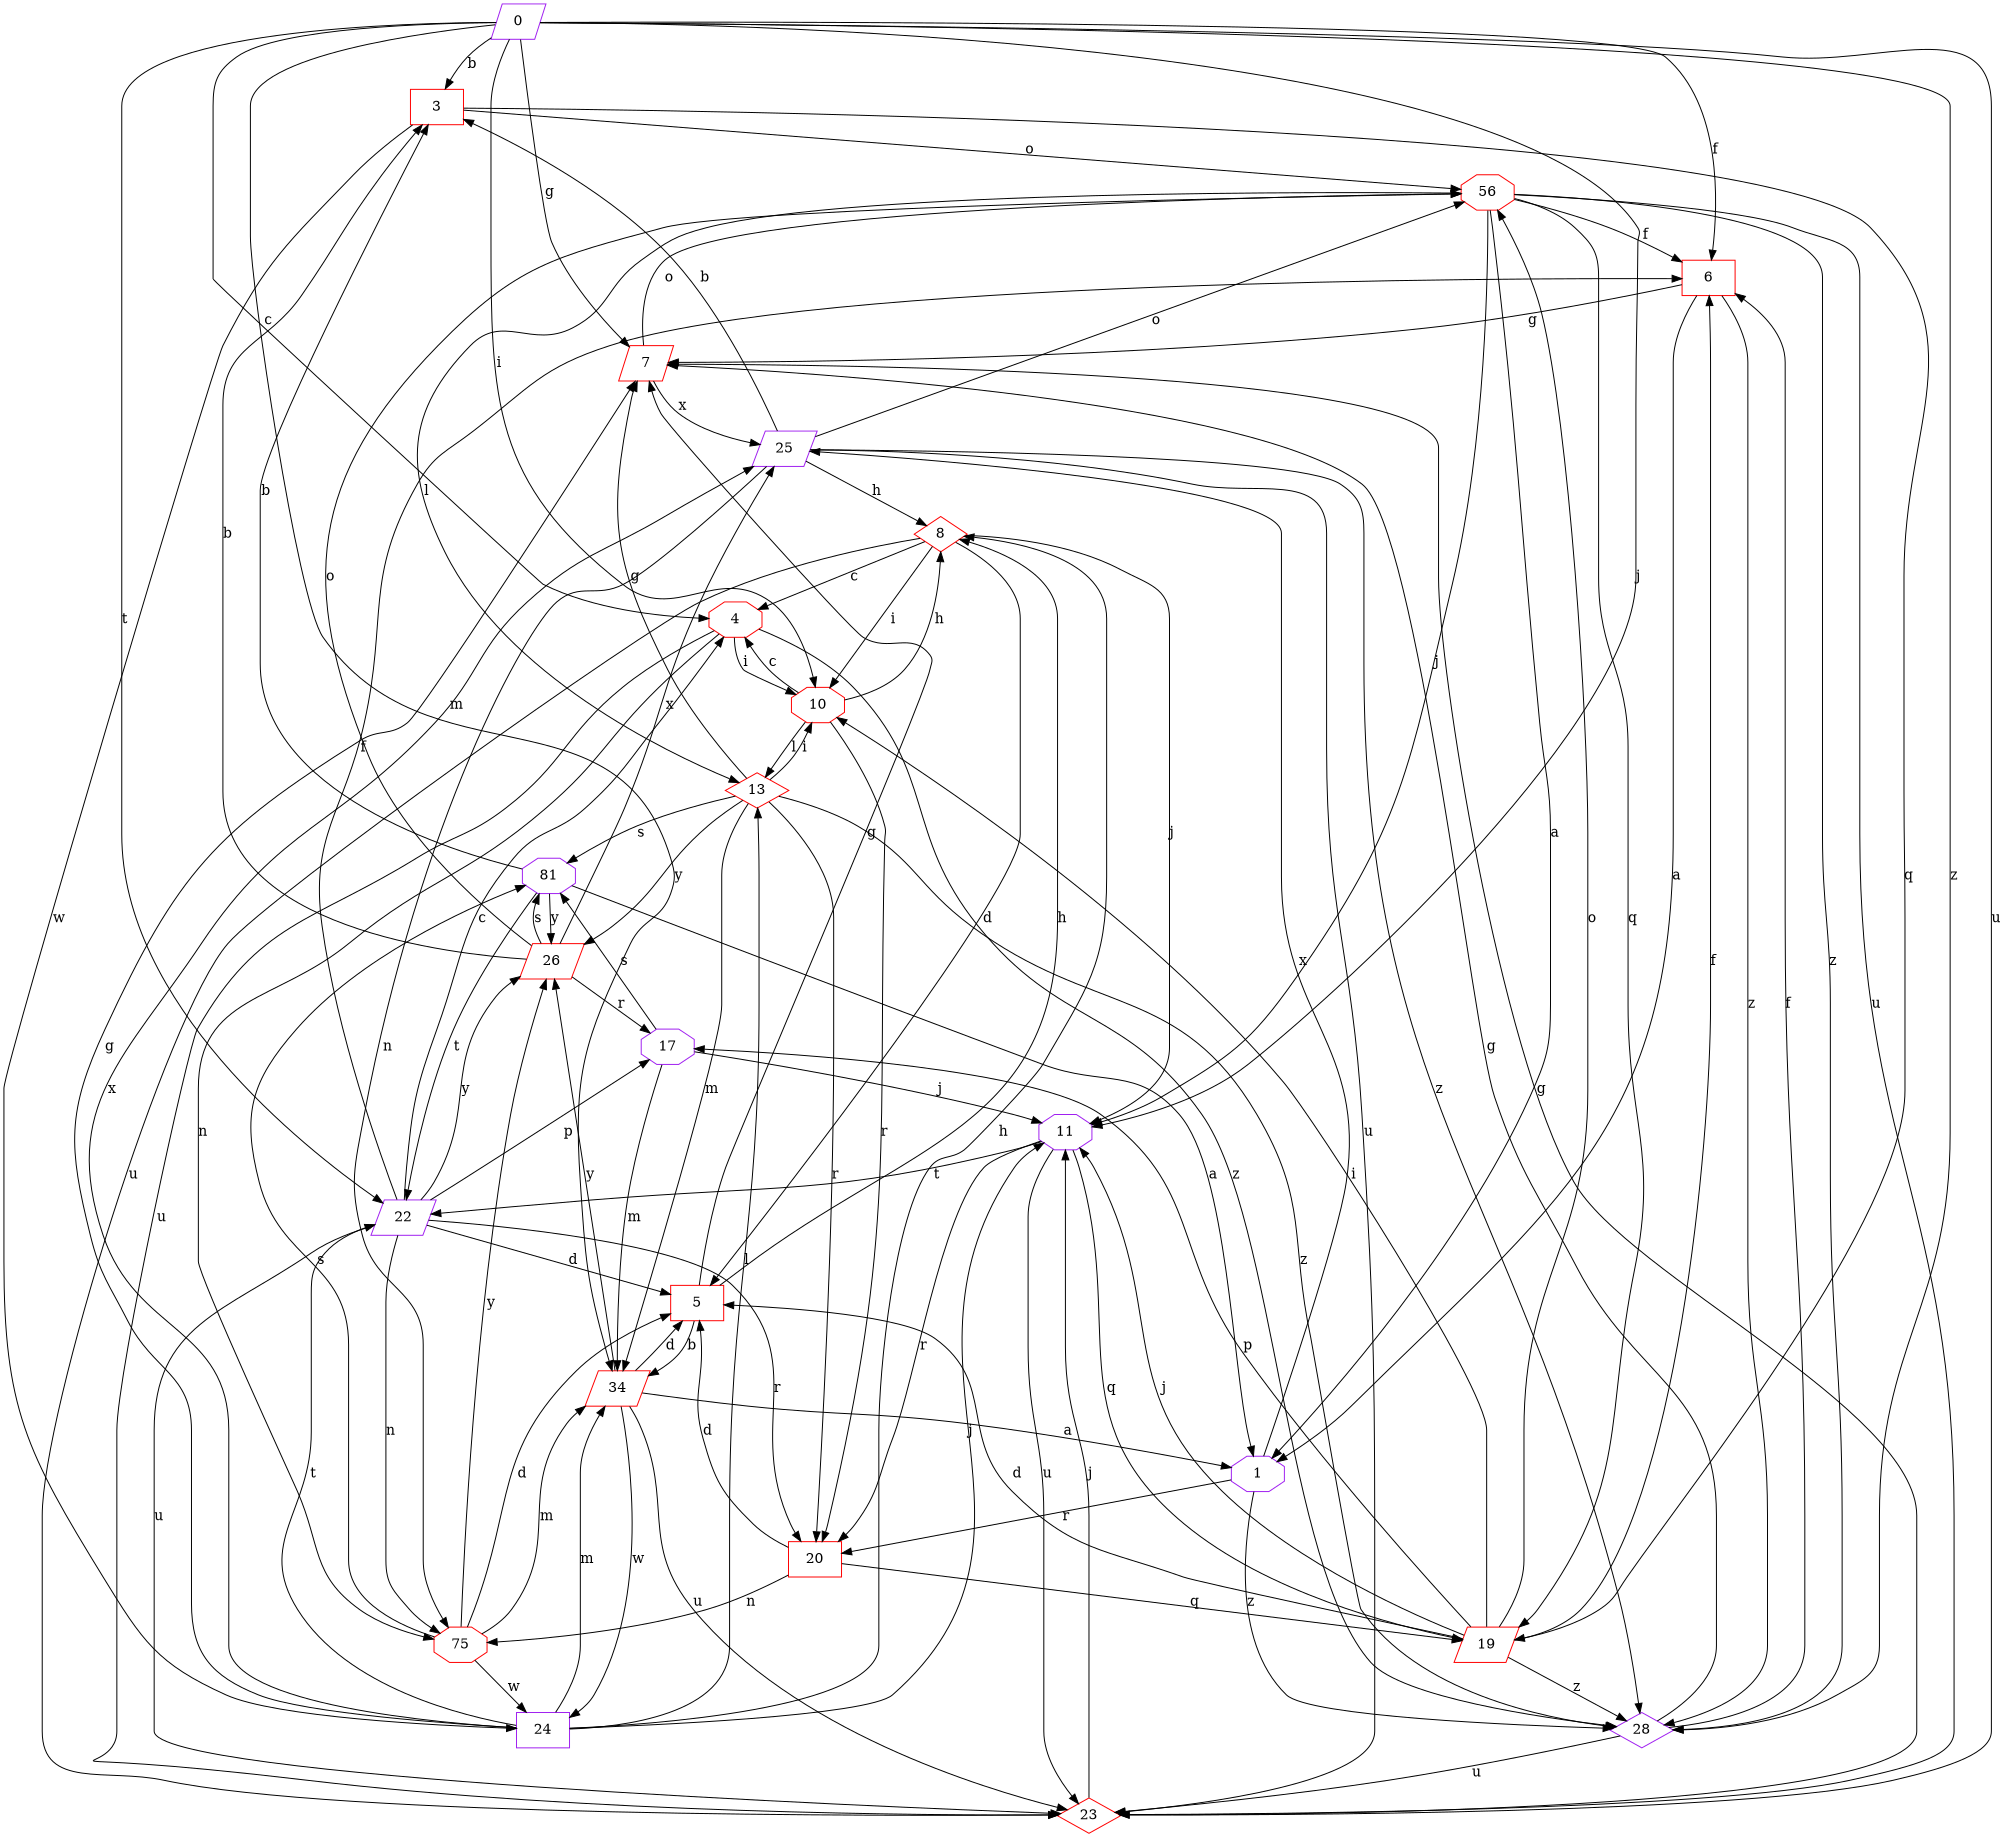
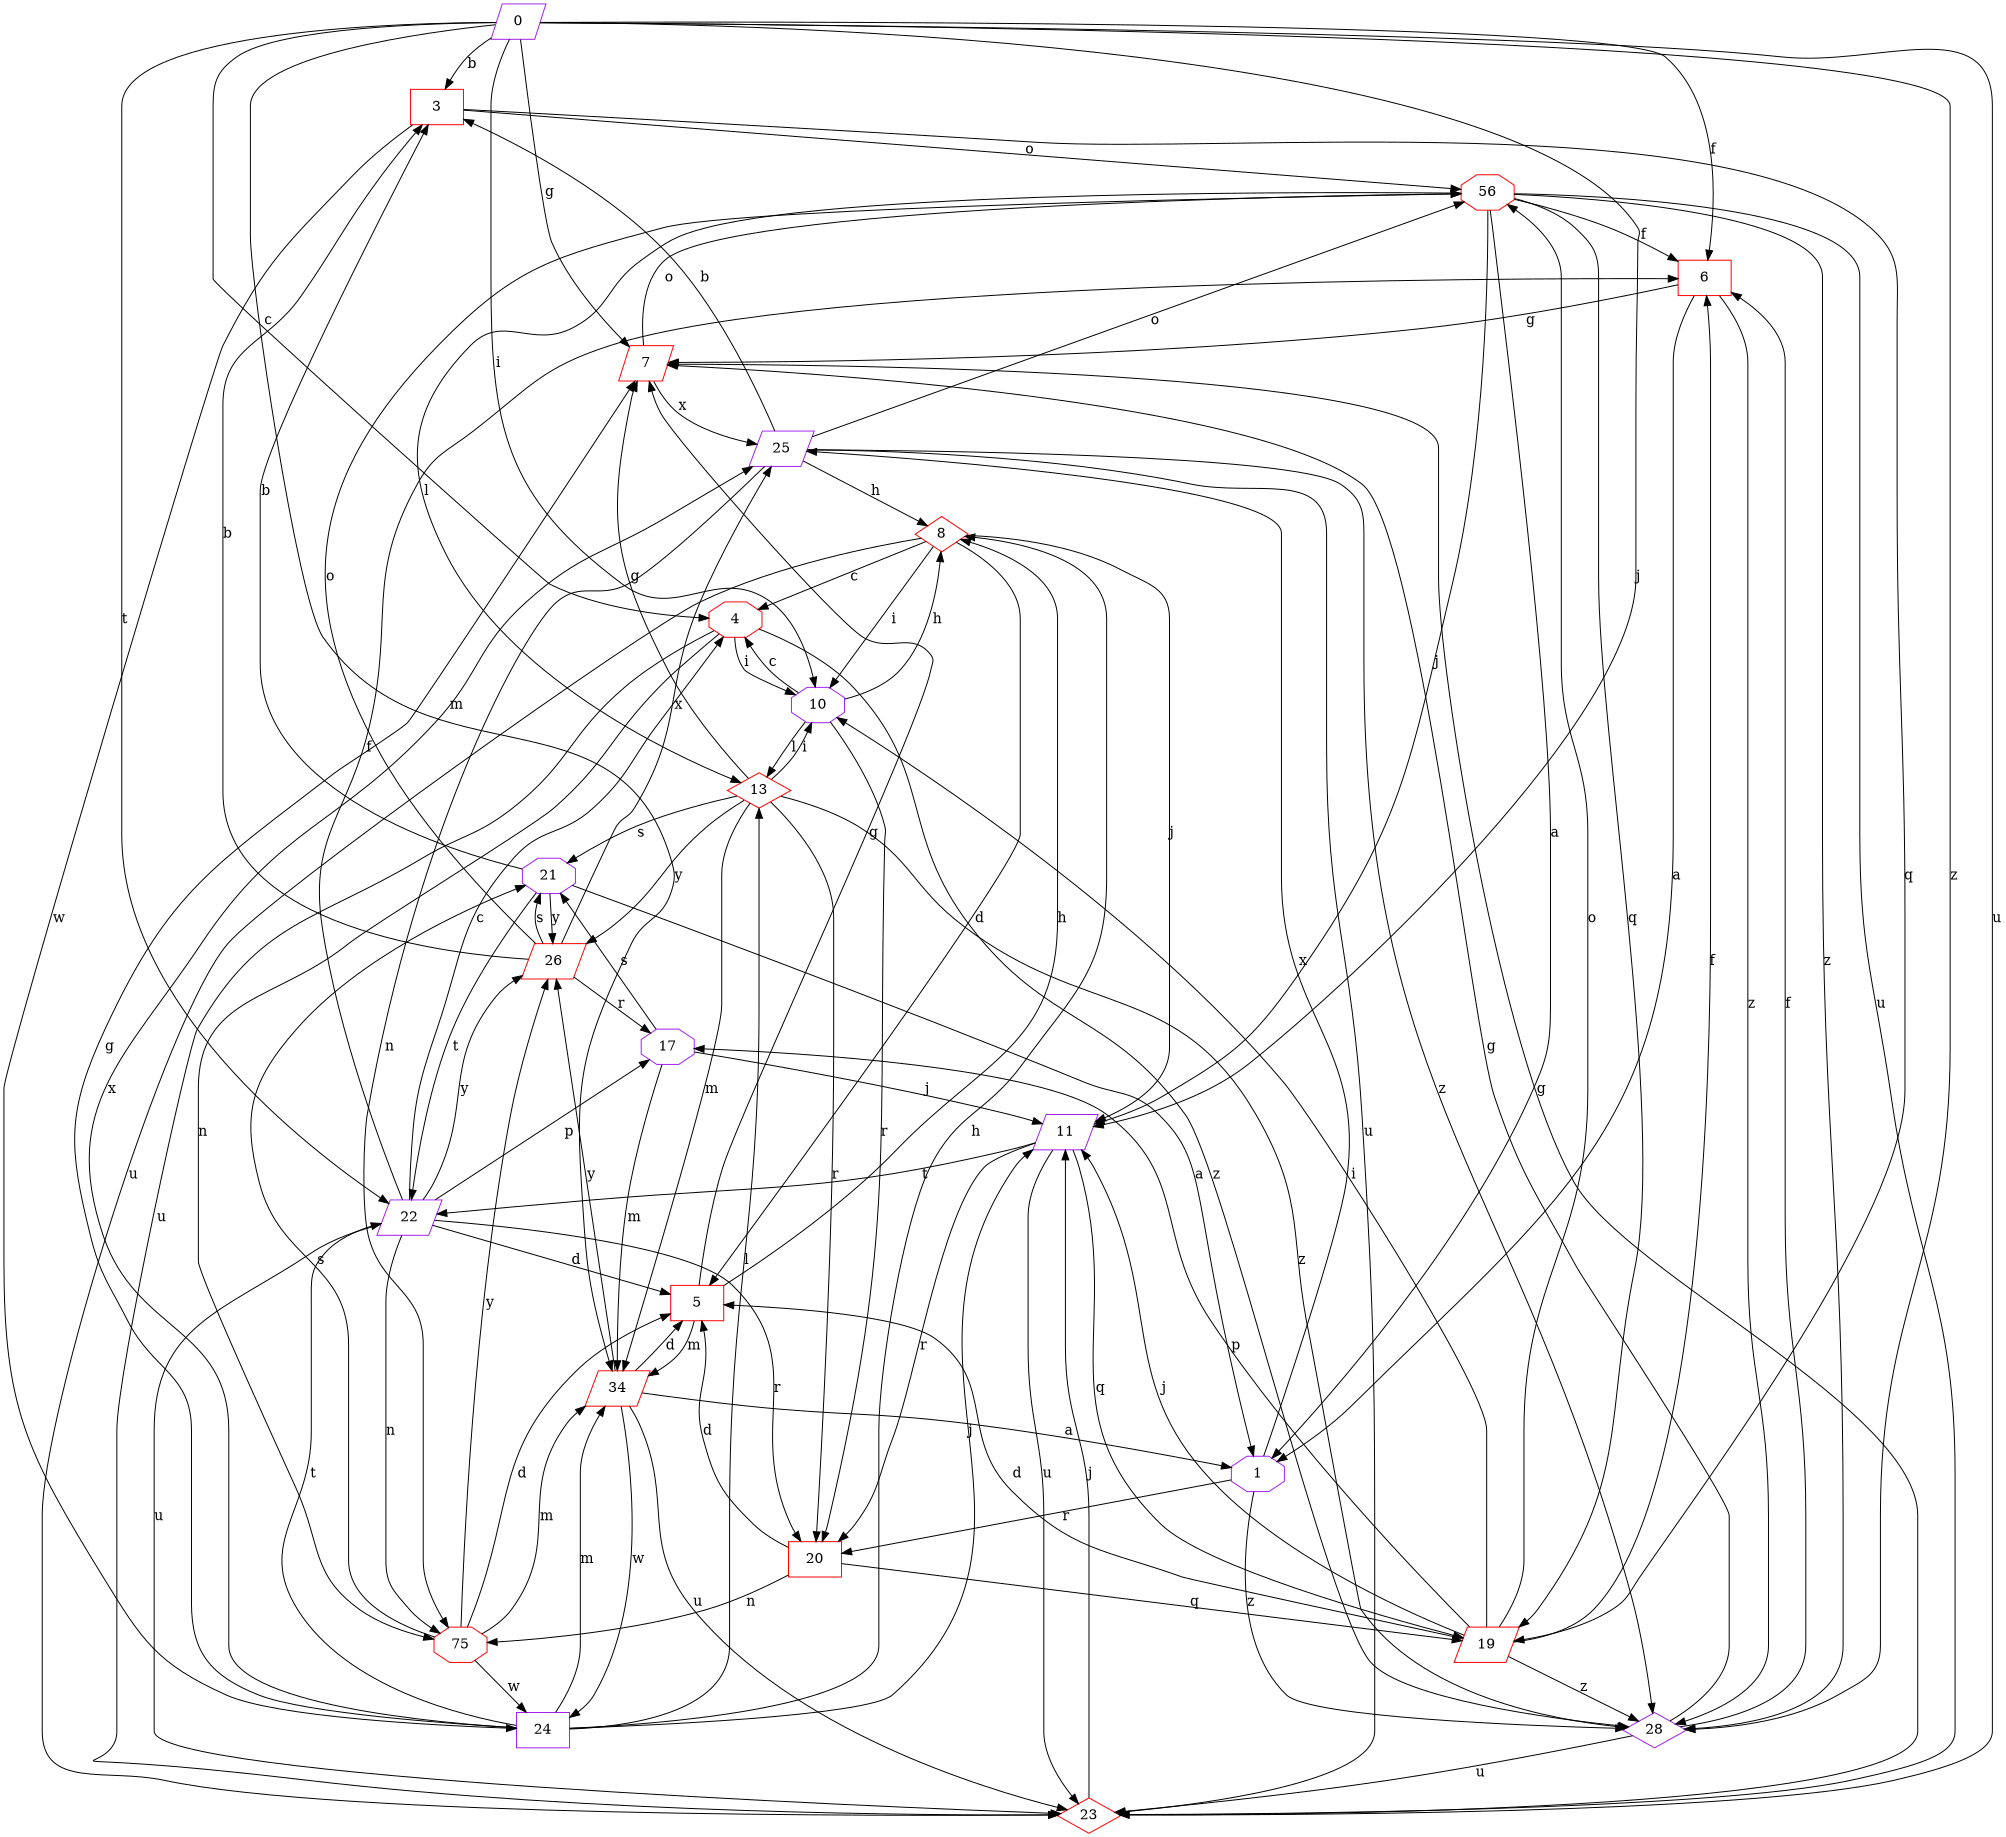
(818, 705) -> (818, 705)
(549, 876) -> (549, 876)
(1065, 1132) -> (1065, 1132)
(692, 1346) -> (694, 1346)
